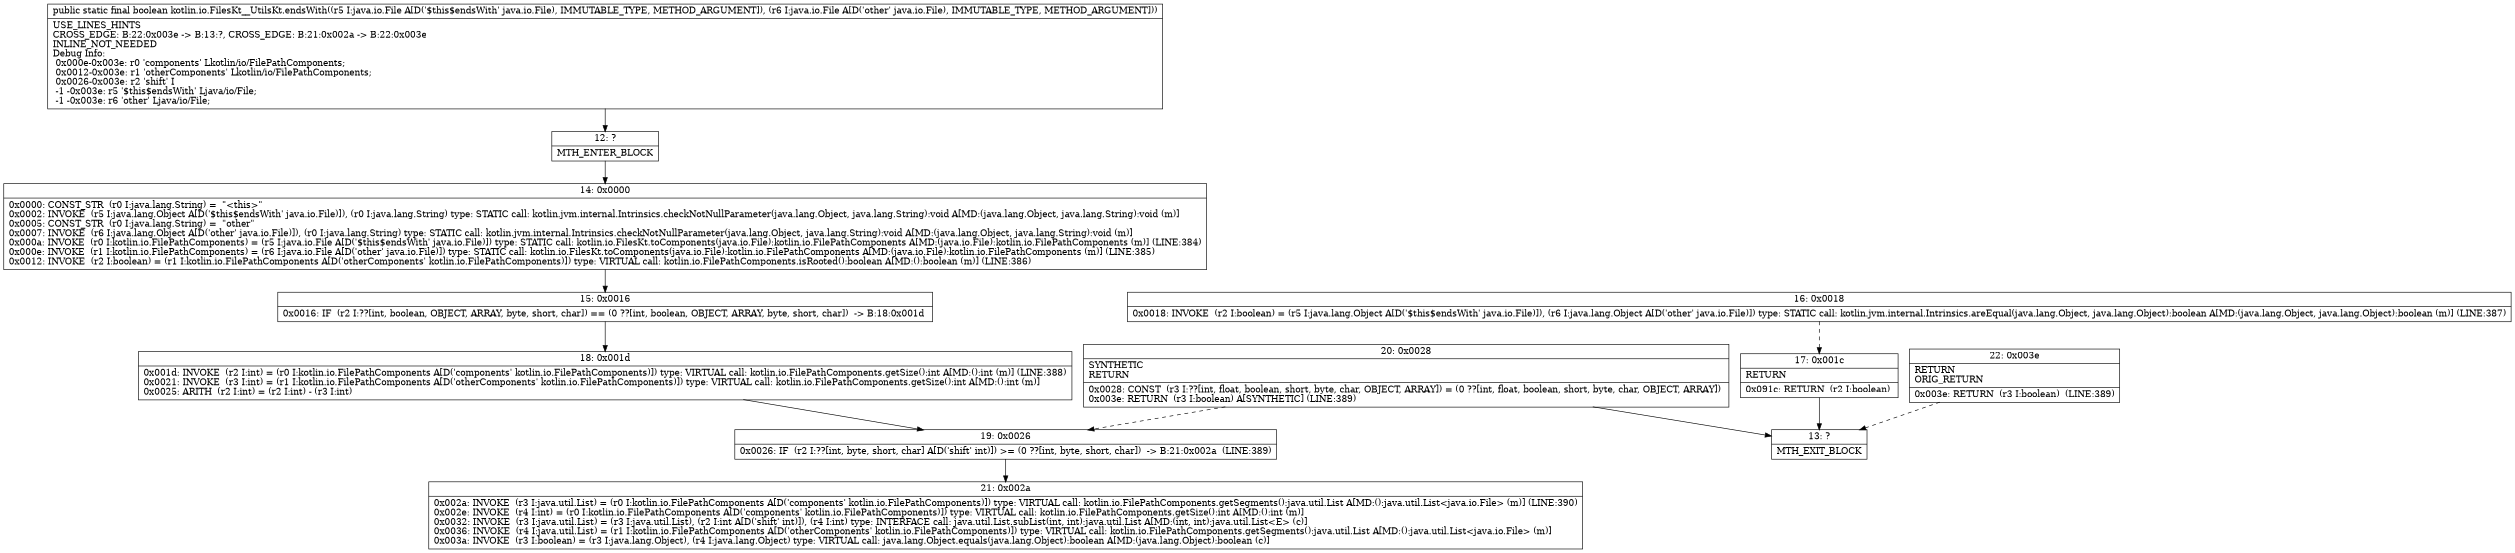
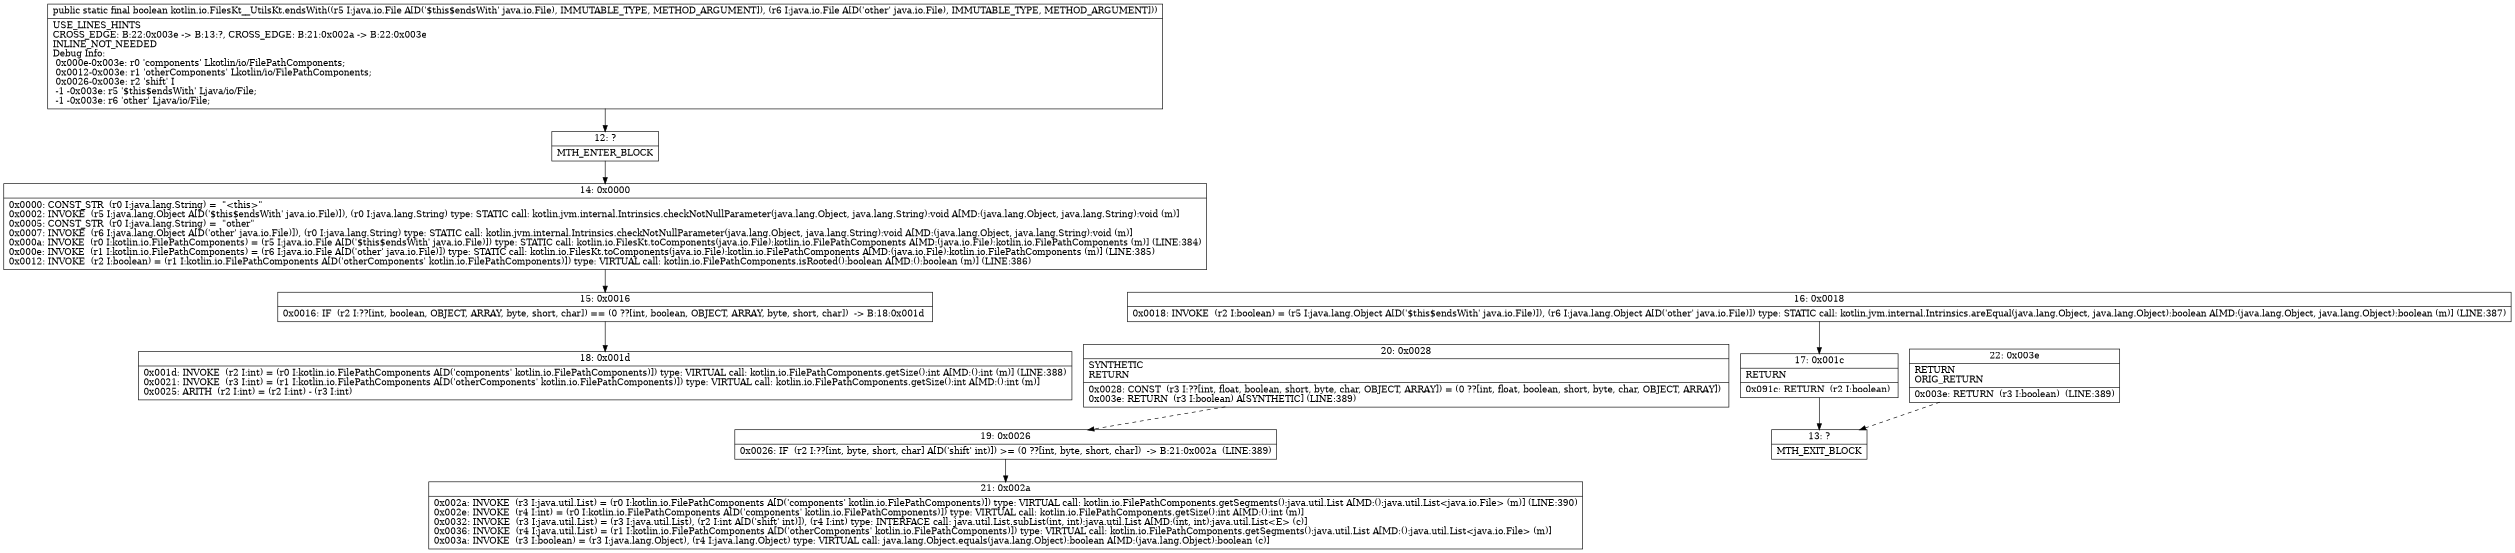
(1819, 334) -> (1819, 334)
(830, 414) -> none
(1679, 421) -> none
